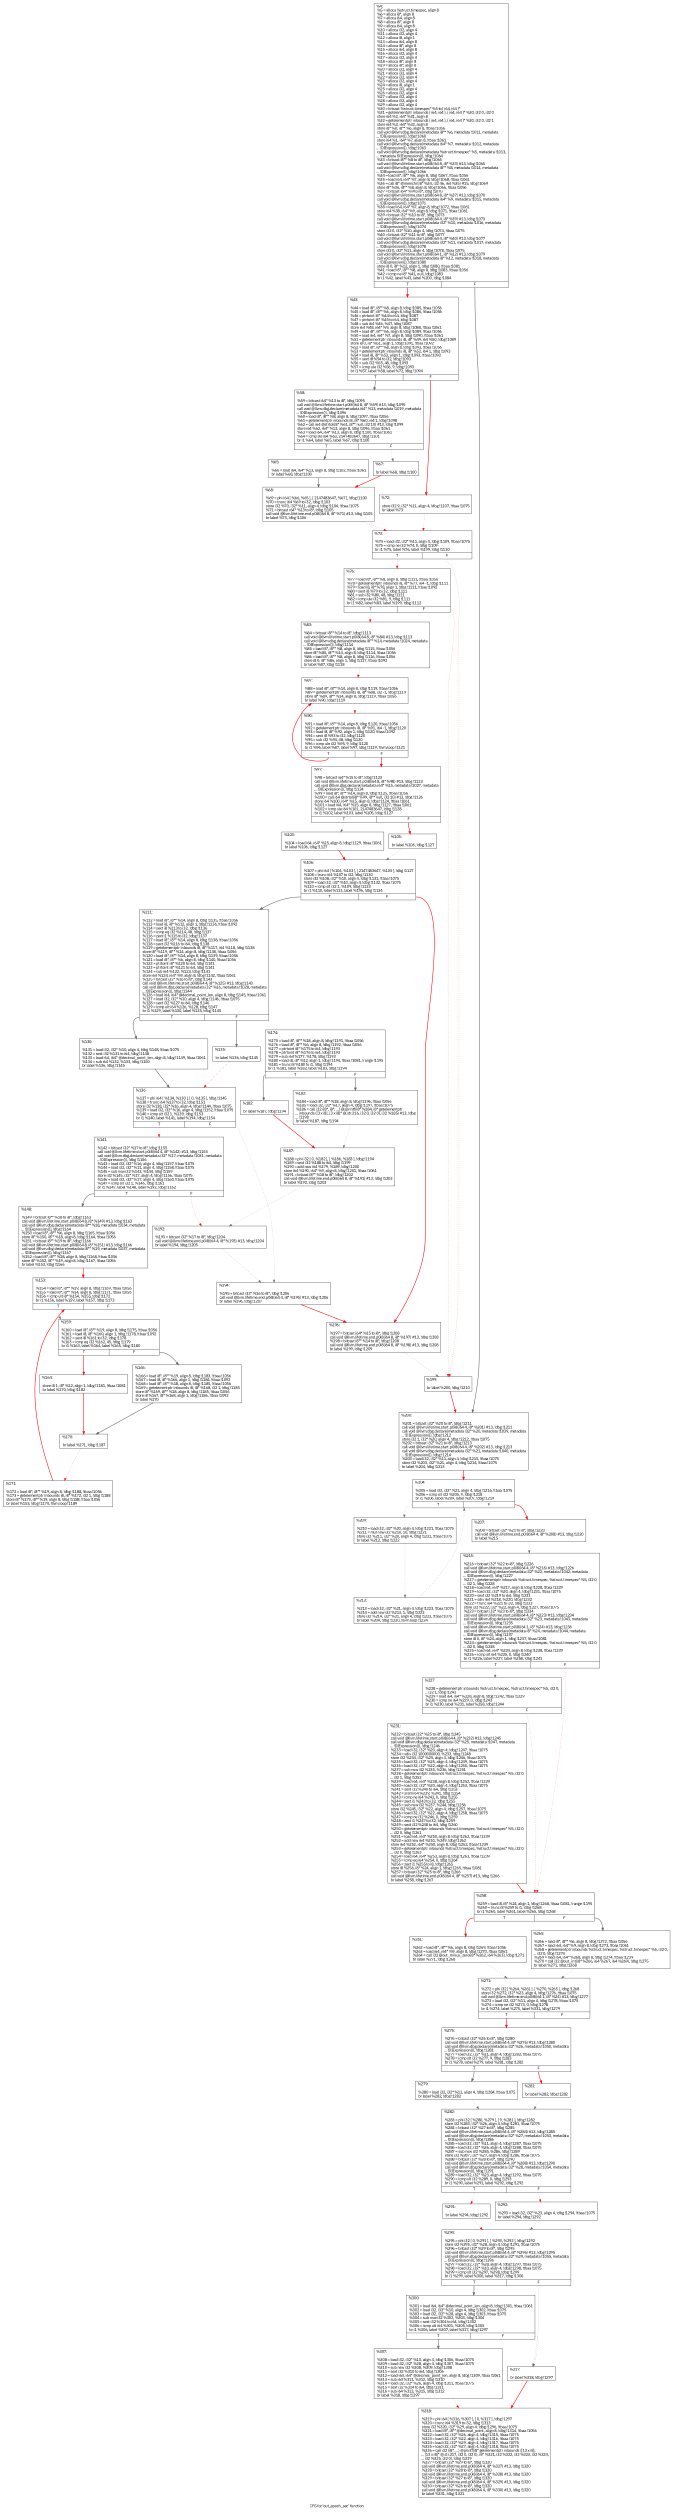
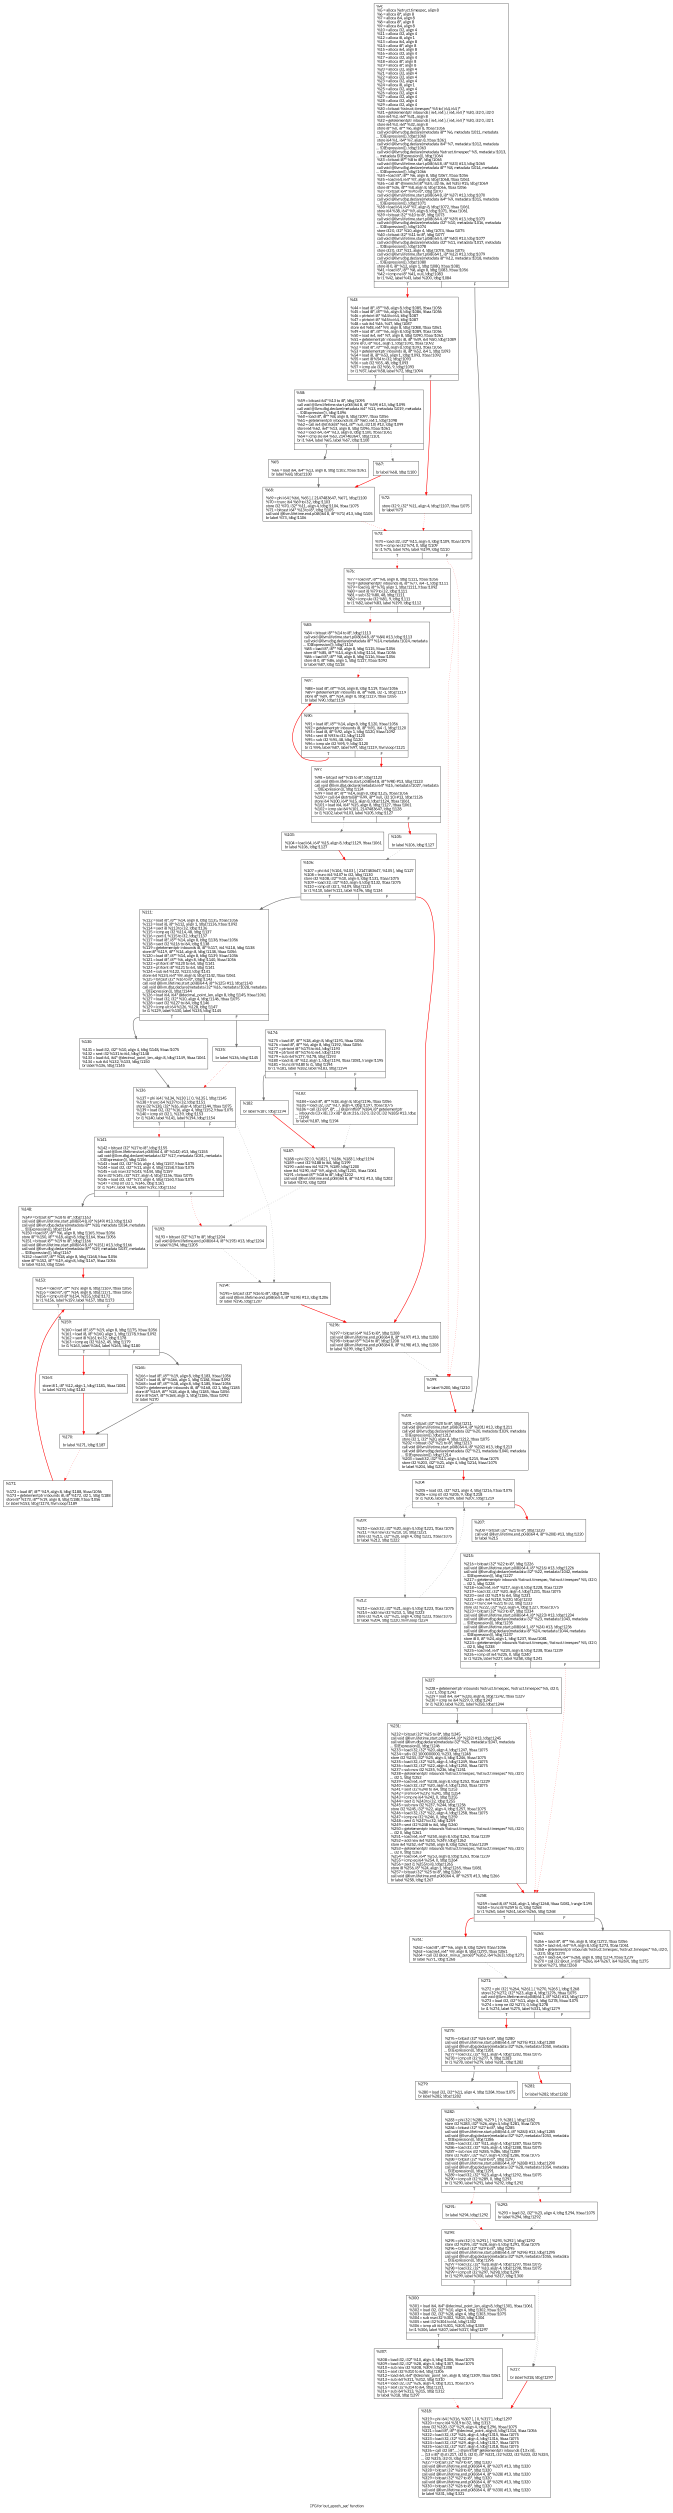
(355, 707) -> (355, 707)
